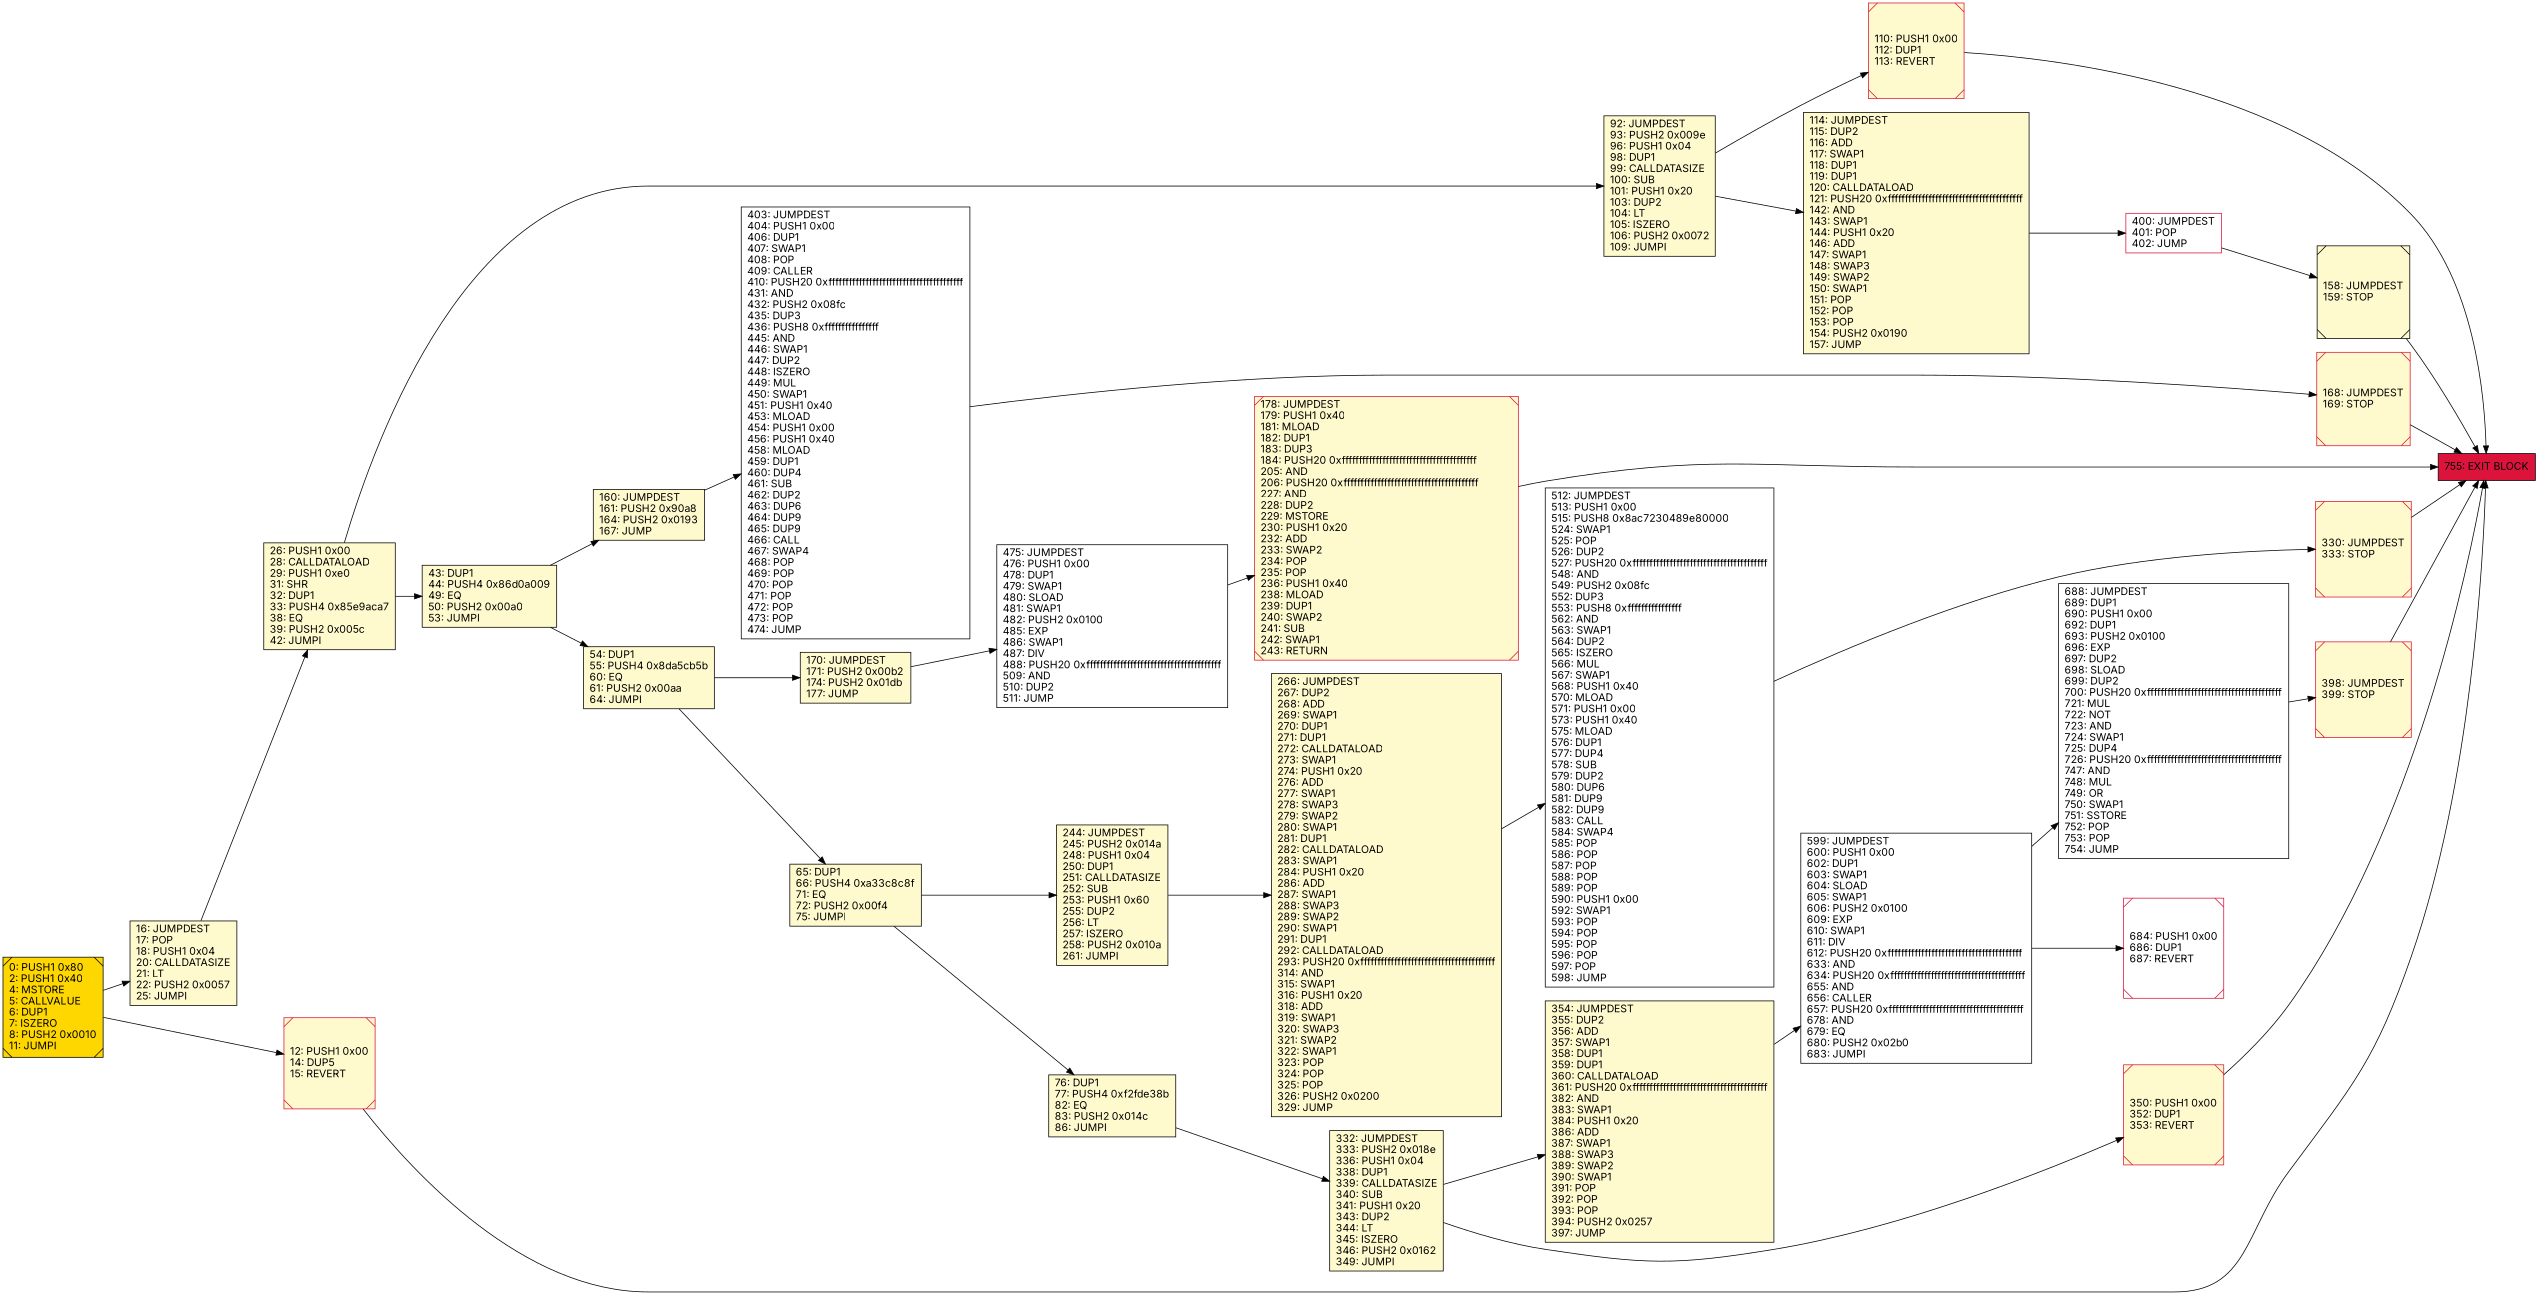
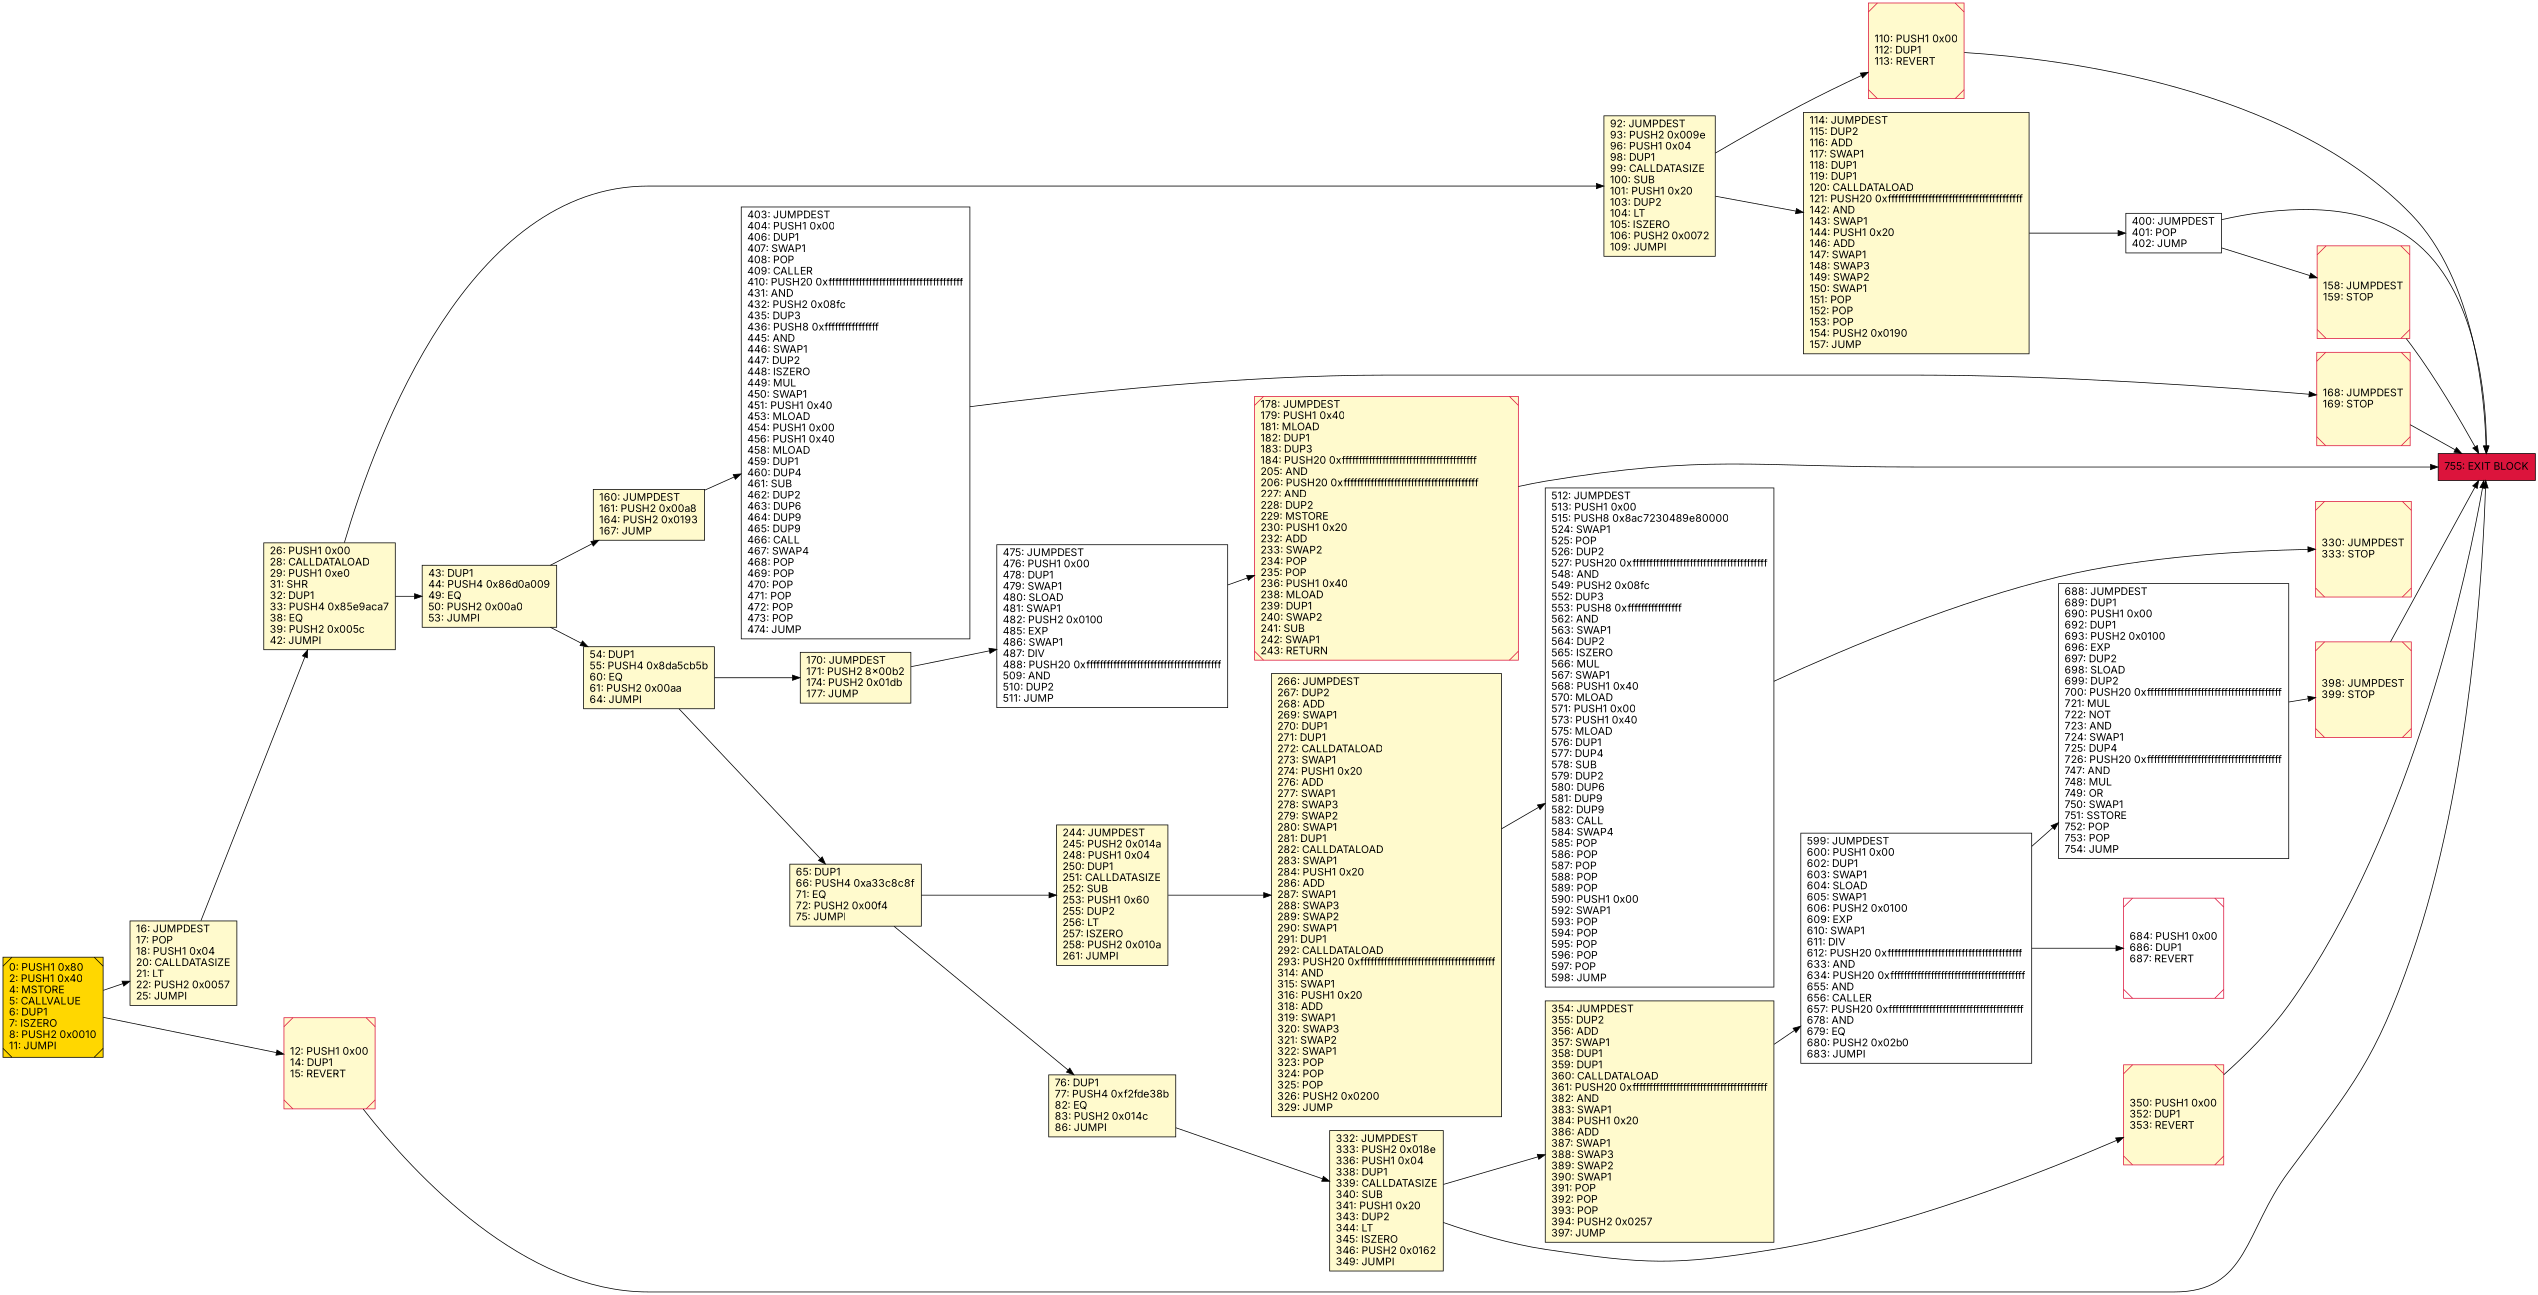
(2174, 233) -> (2174, 233)
(2363, 292) -> (2363, 292)
(2436, 501) -> (2422, 250)
(649, 515) -> (649, 515)
(856, 678) -> (856, 678)
(330, 1063) -> (330, 1063)
